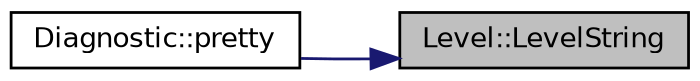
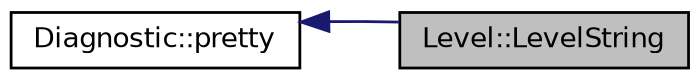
(336, 59) -> (364, 22)
